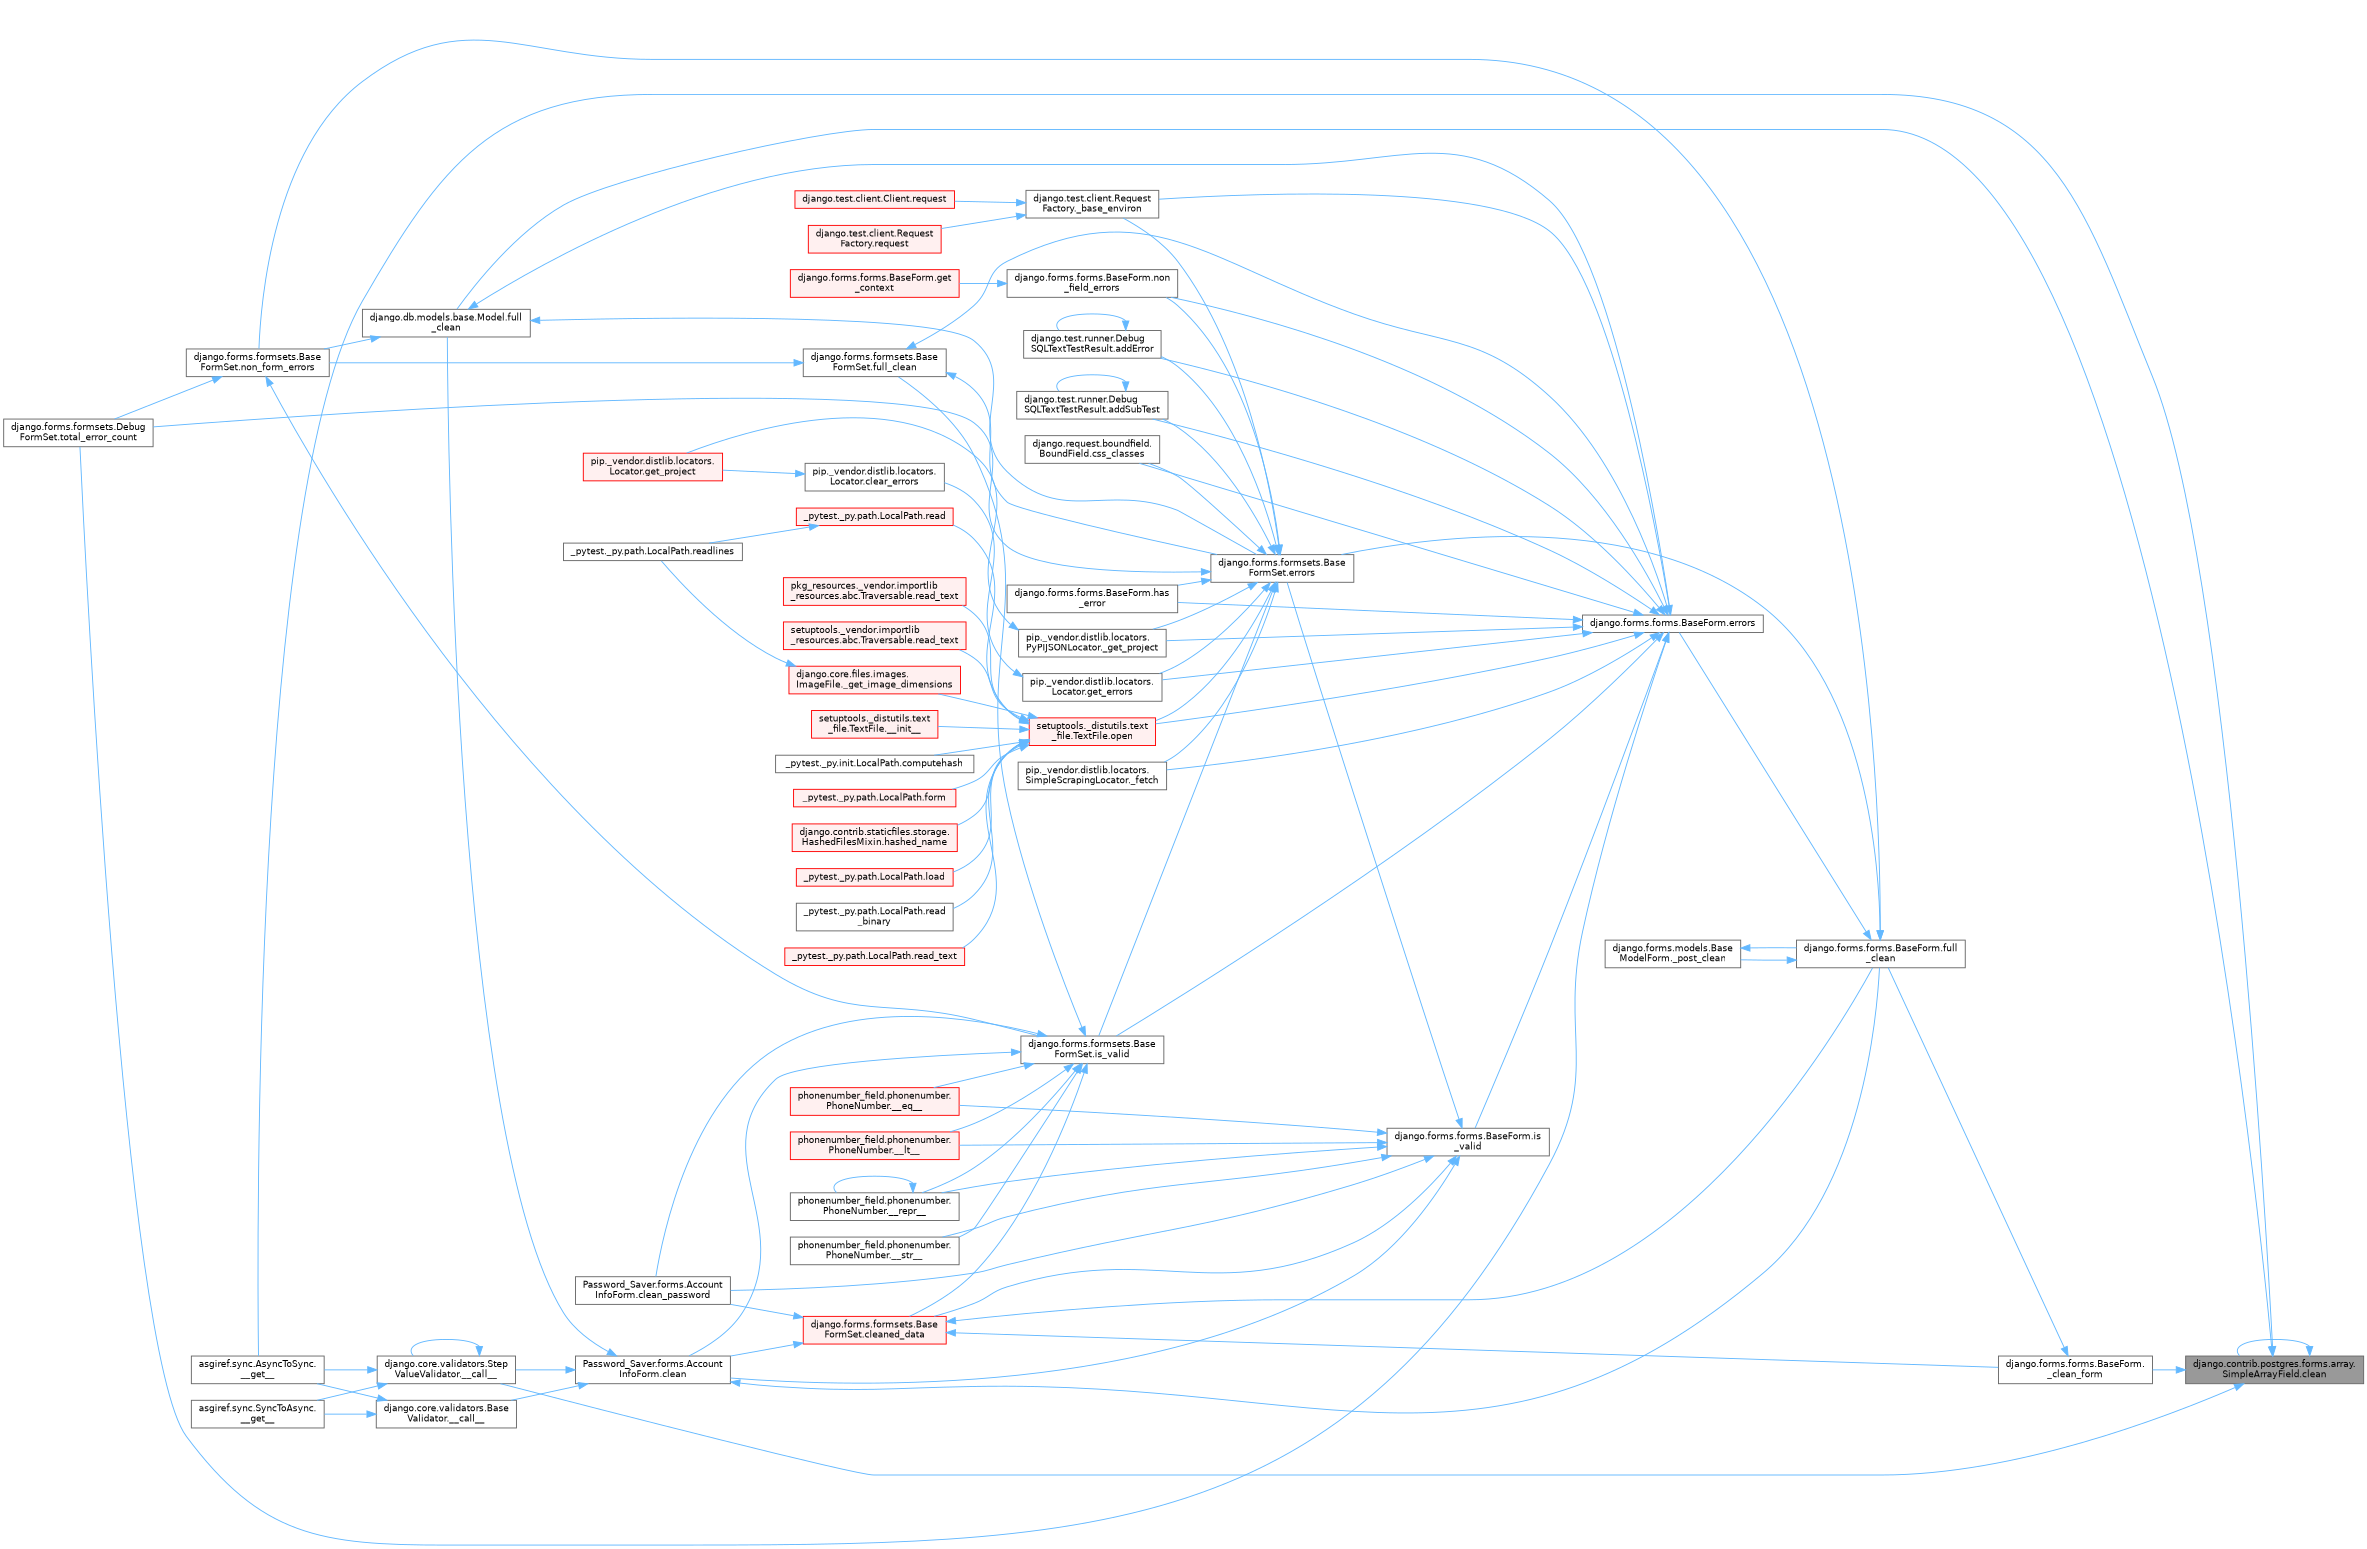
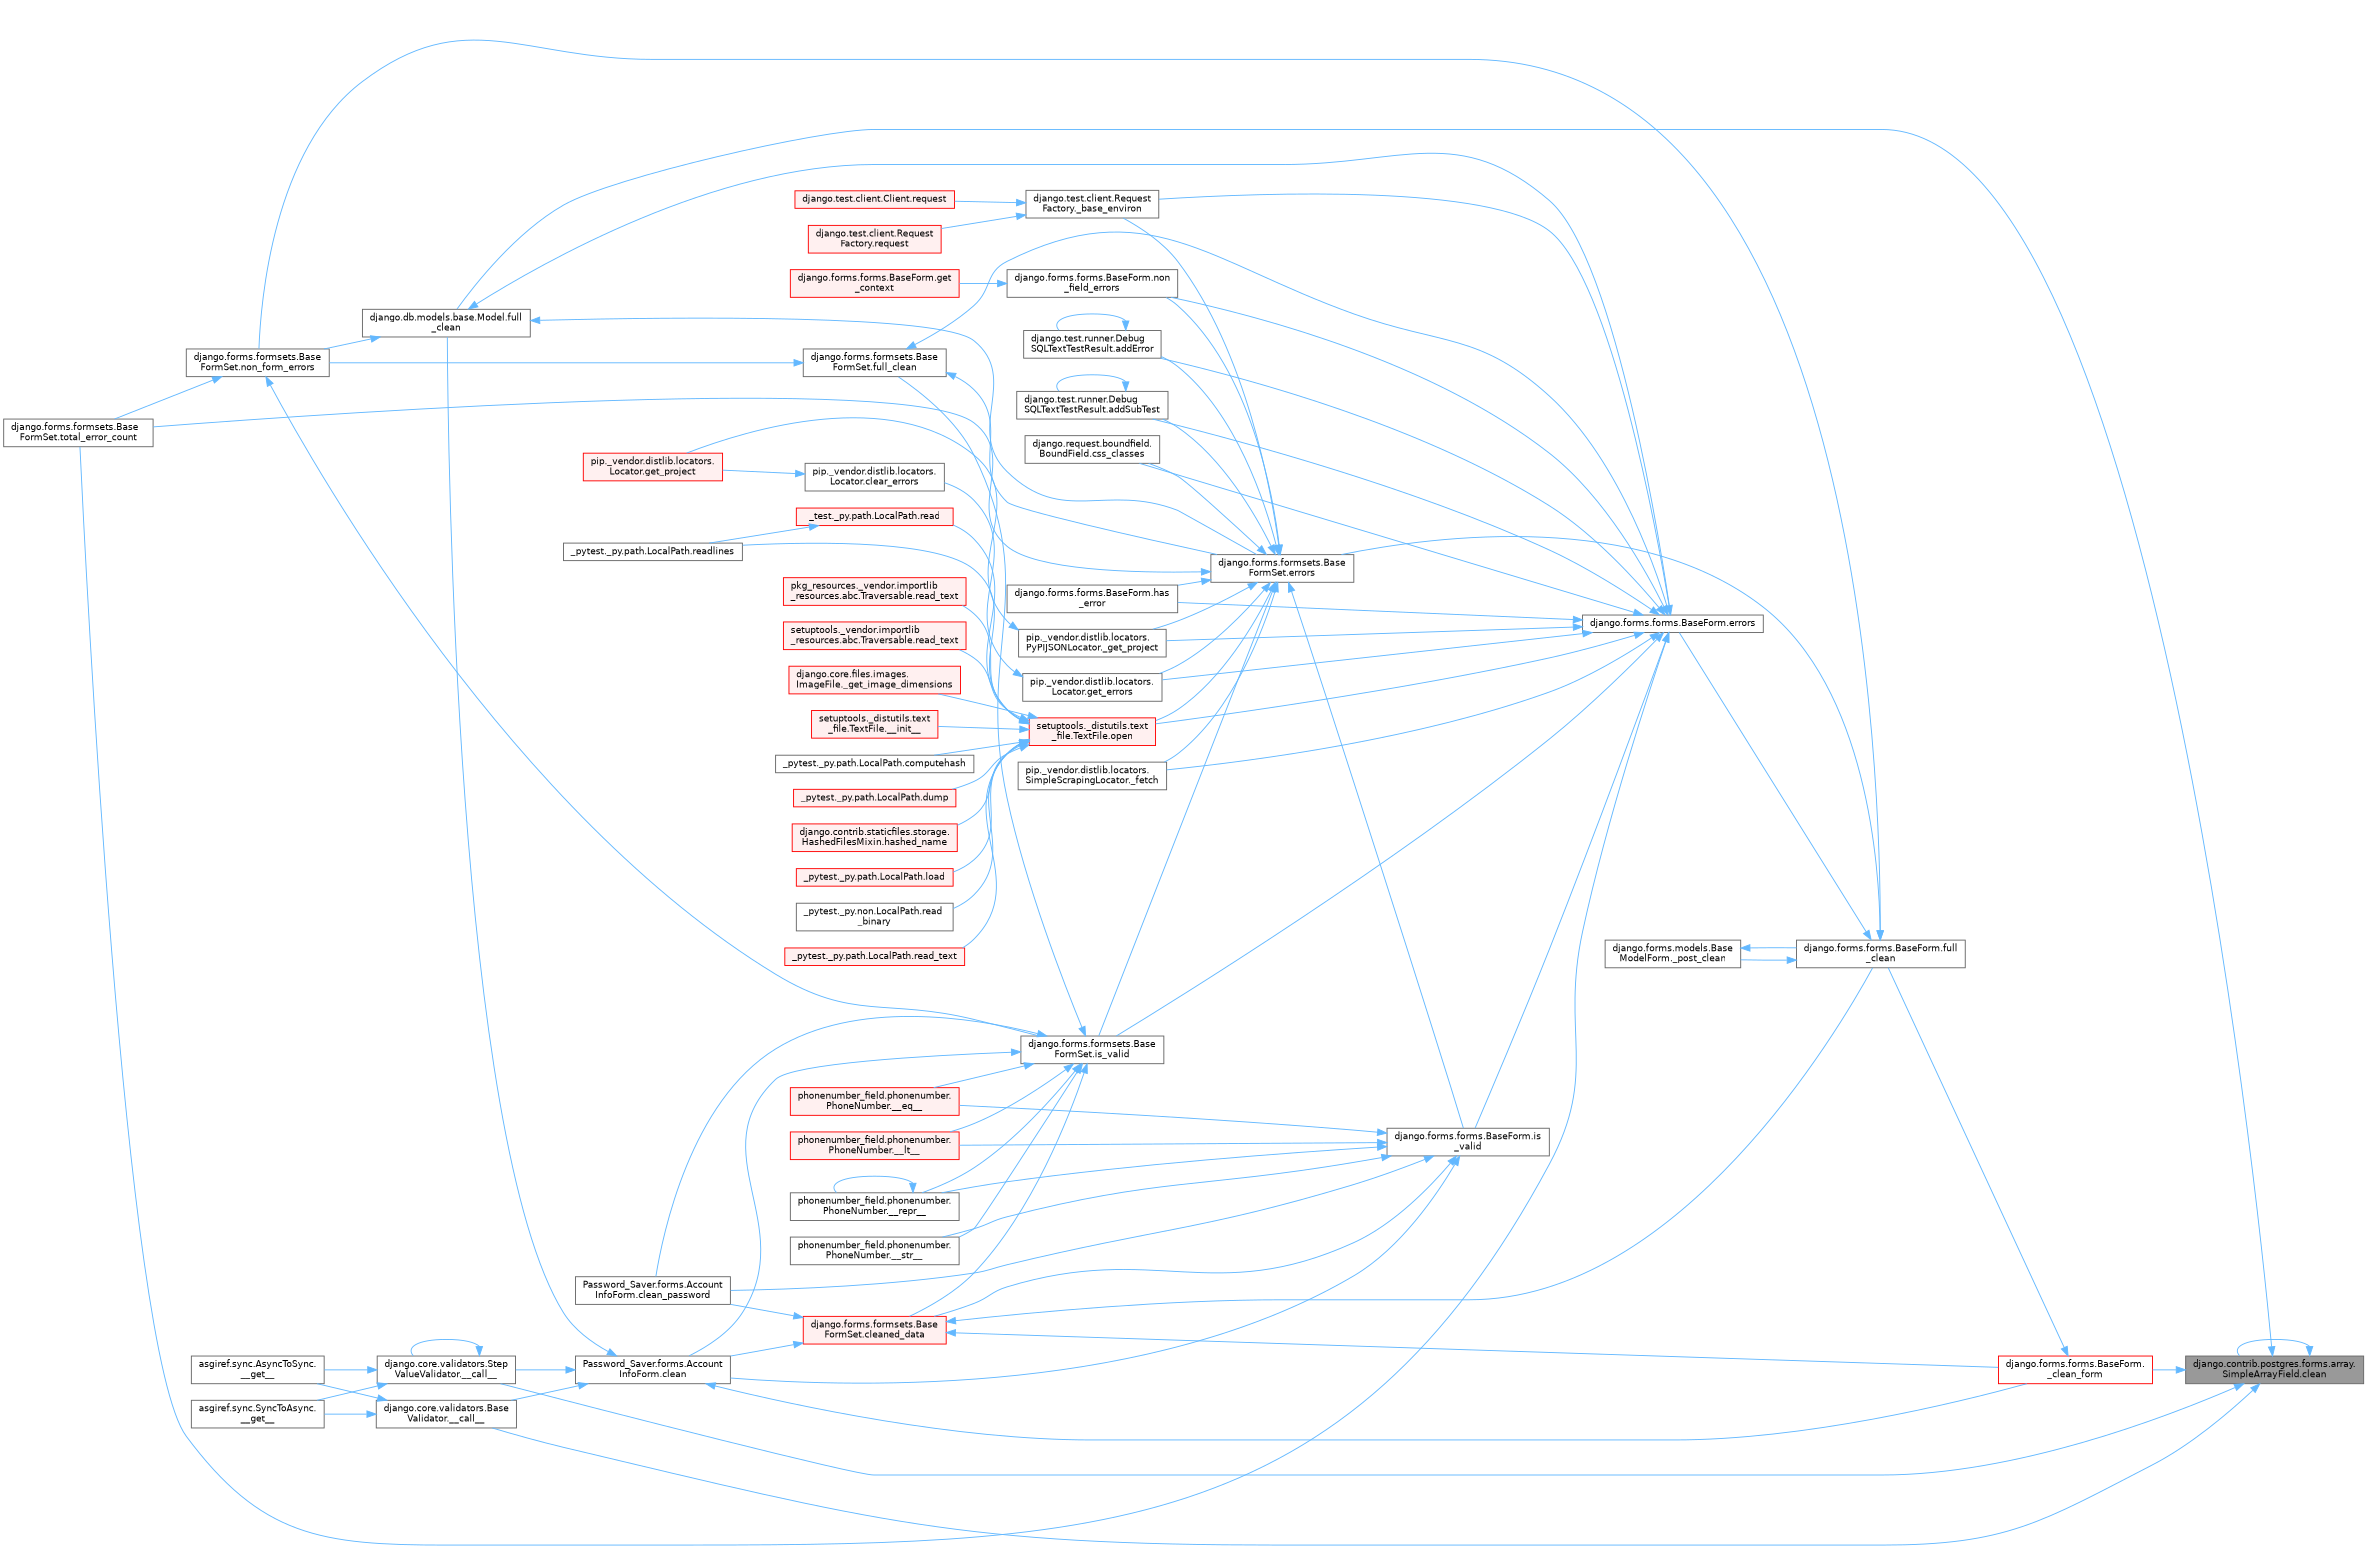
(1246, 94) -> (1387, 1545)
(78, 433) -> (78, 433)
(875, 517) -> (875, 517)
(719, 619) -> (943, 556)
(875, 764) -> (875, 764)
(875, 798) -> (875, 798)
(1372, 851) -> (1374, 846)
(875, 917) -> (875, 917)
(2075, 1370) -> (2075, 1370)
(1436, 1411) -> (1371, 1440)
